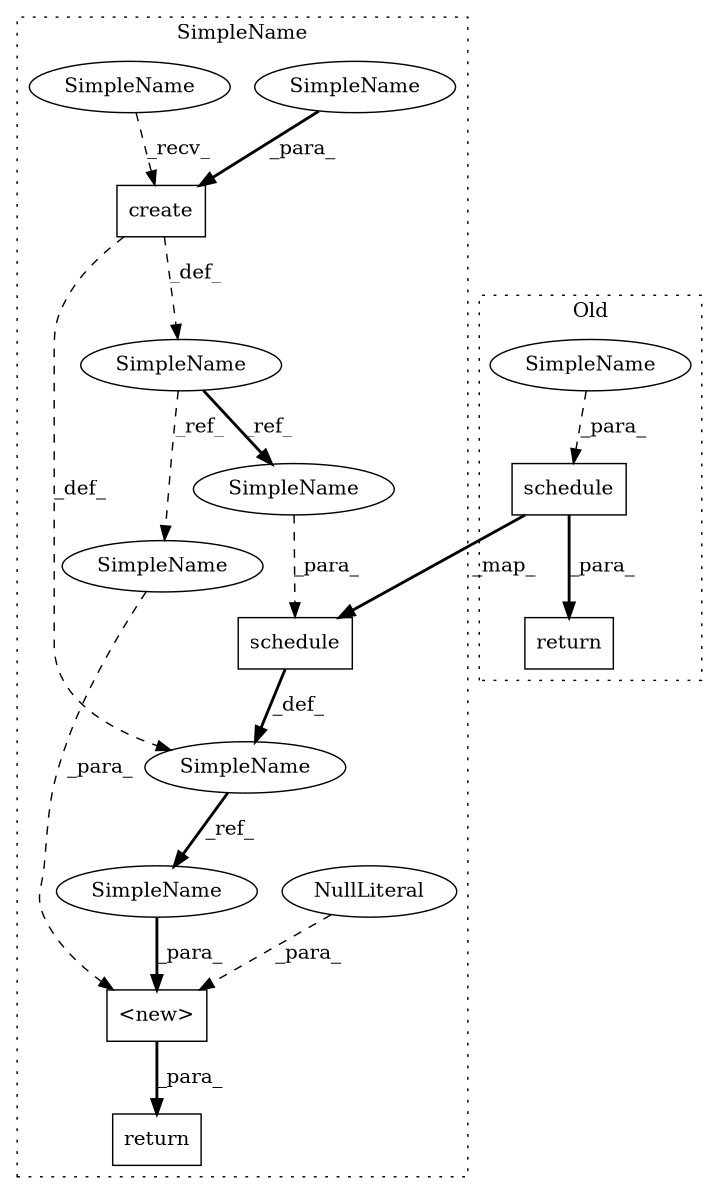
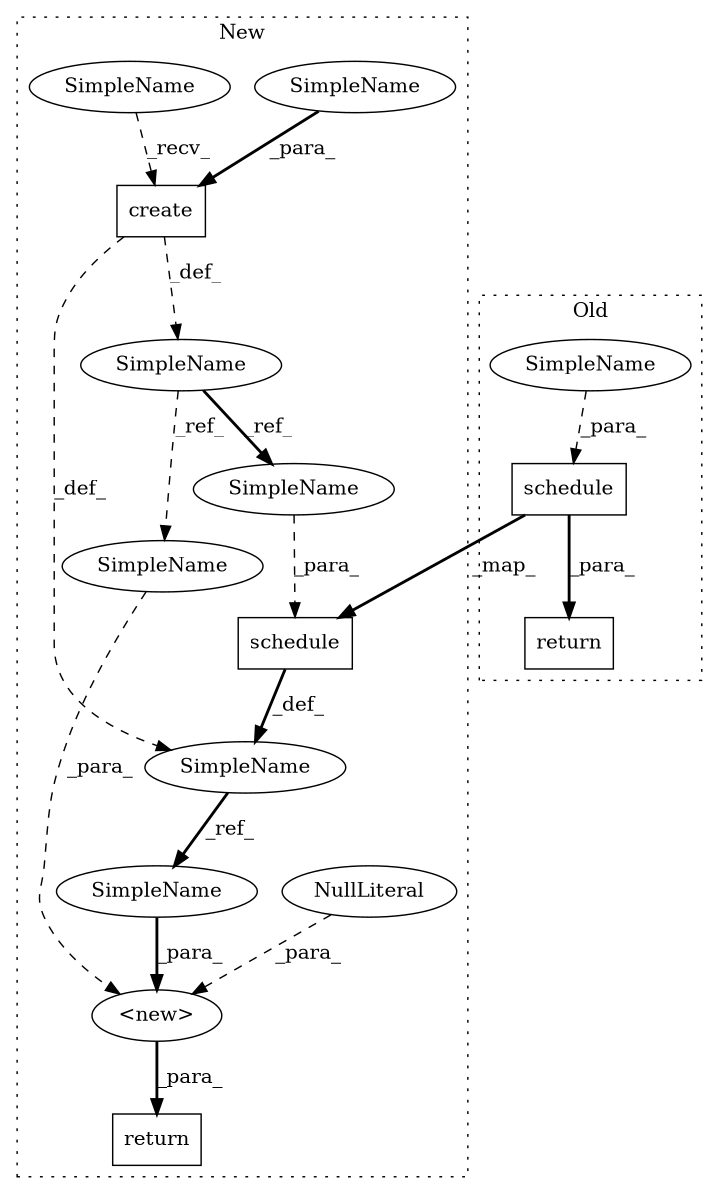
(242, 34) -> (242, 34)
(157, 1016) -> (157, 1016)
